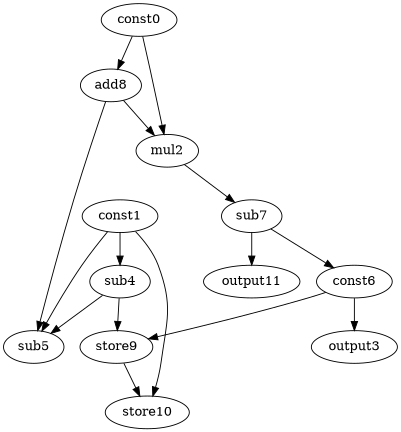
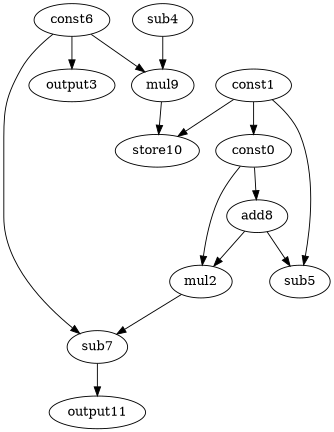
(120, 244) -> (254, 114)
(298, 246) -> (4, 185)
(80, 312) -> none
(116, 347) -> (163, 85)
